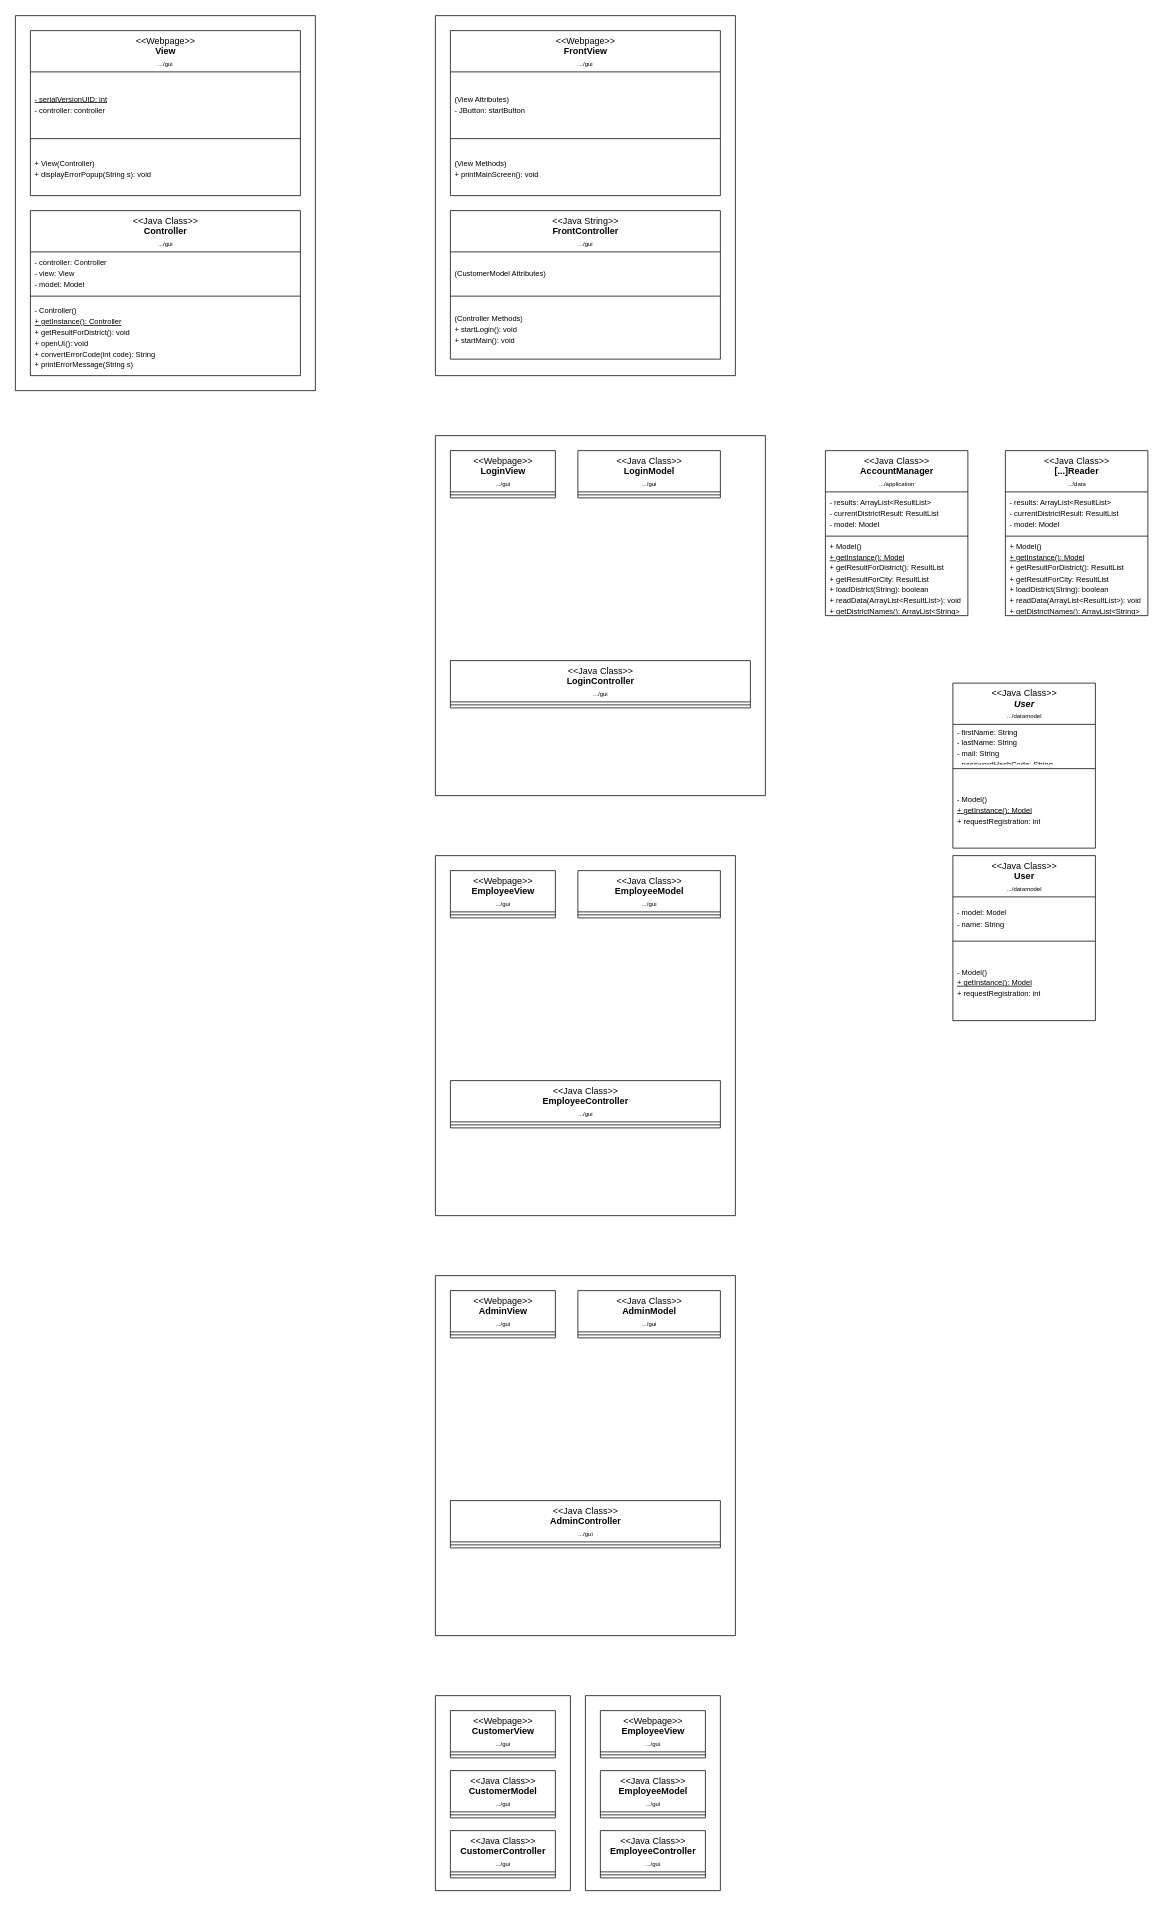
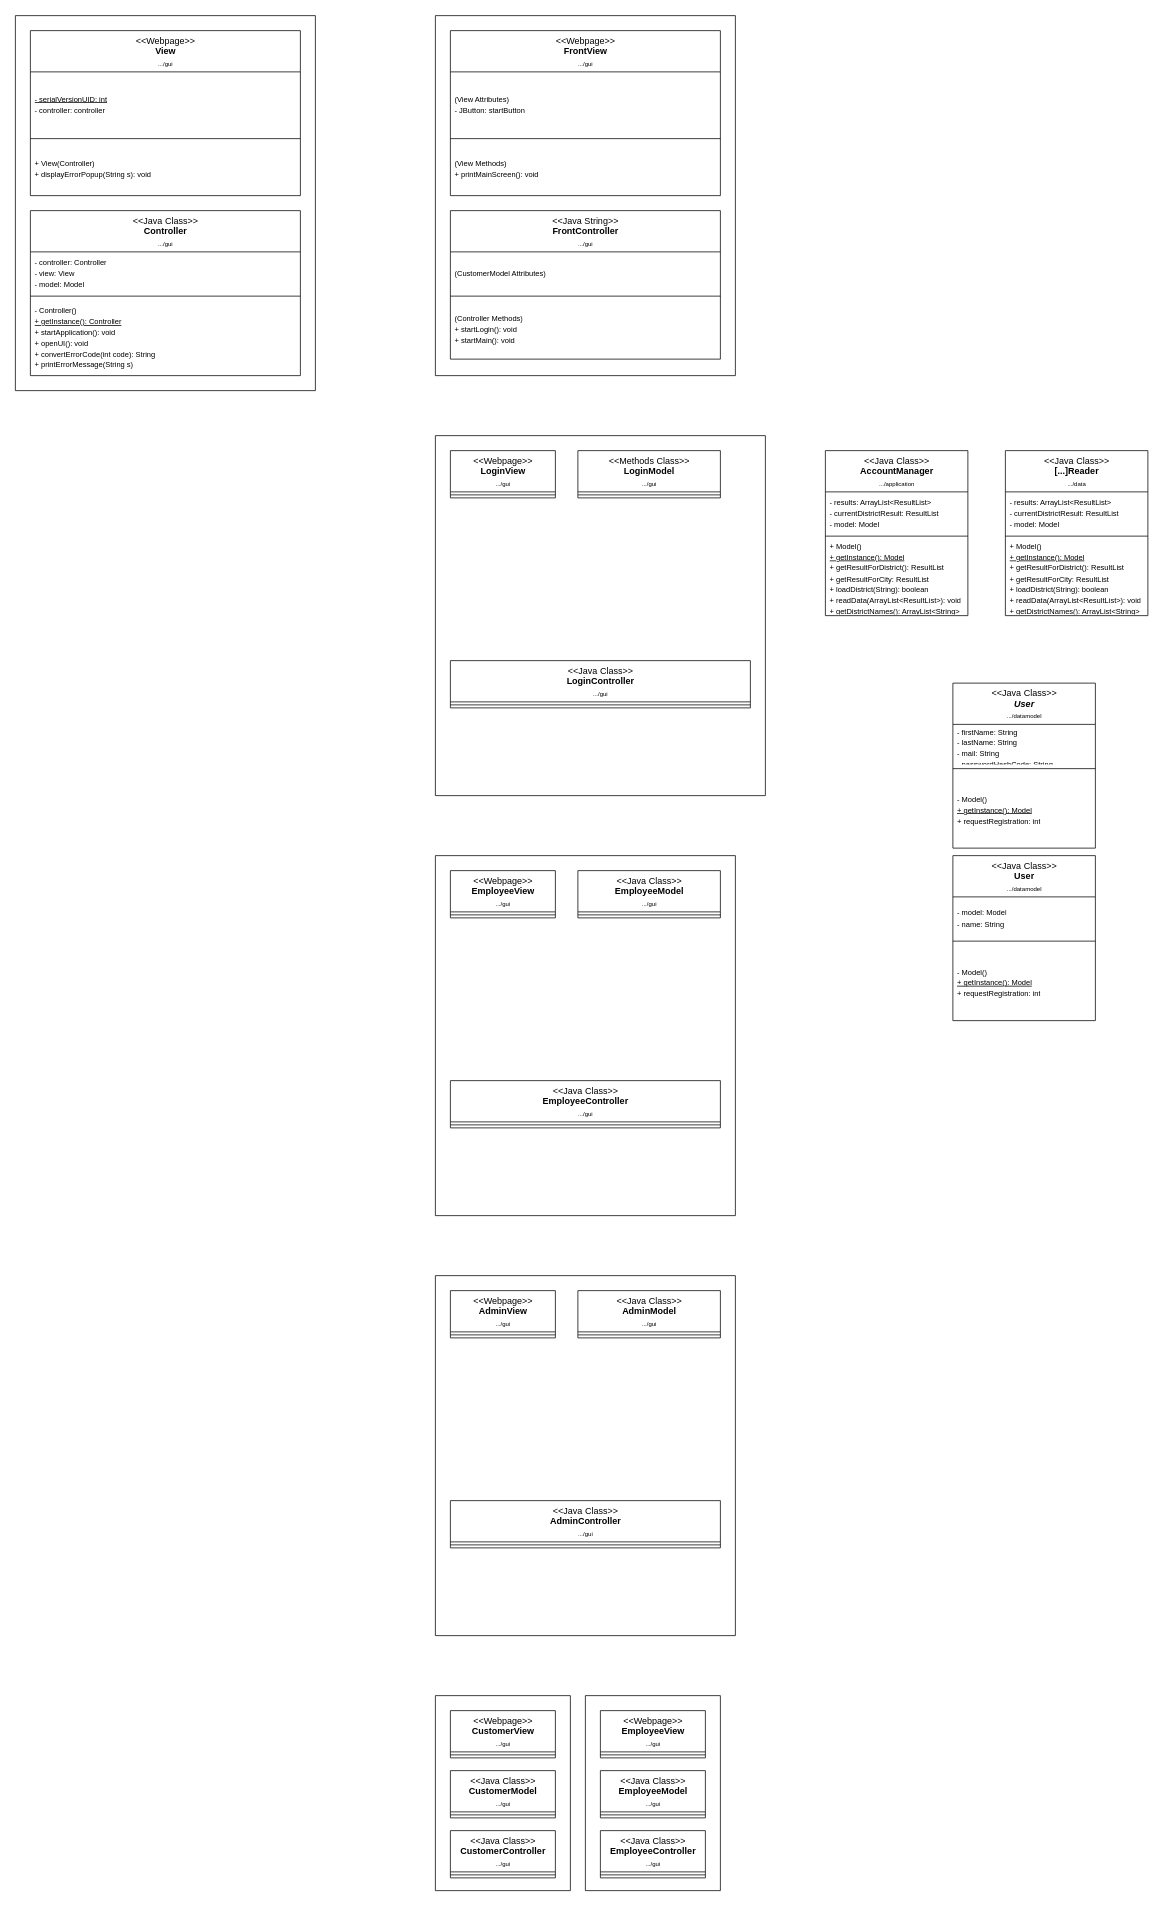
(119, 337) -> (119, 337)
(650, 472) -> (650, 472)
